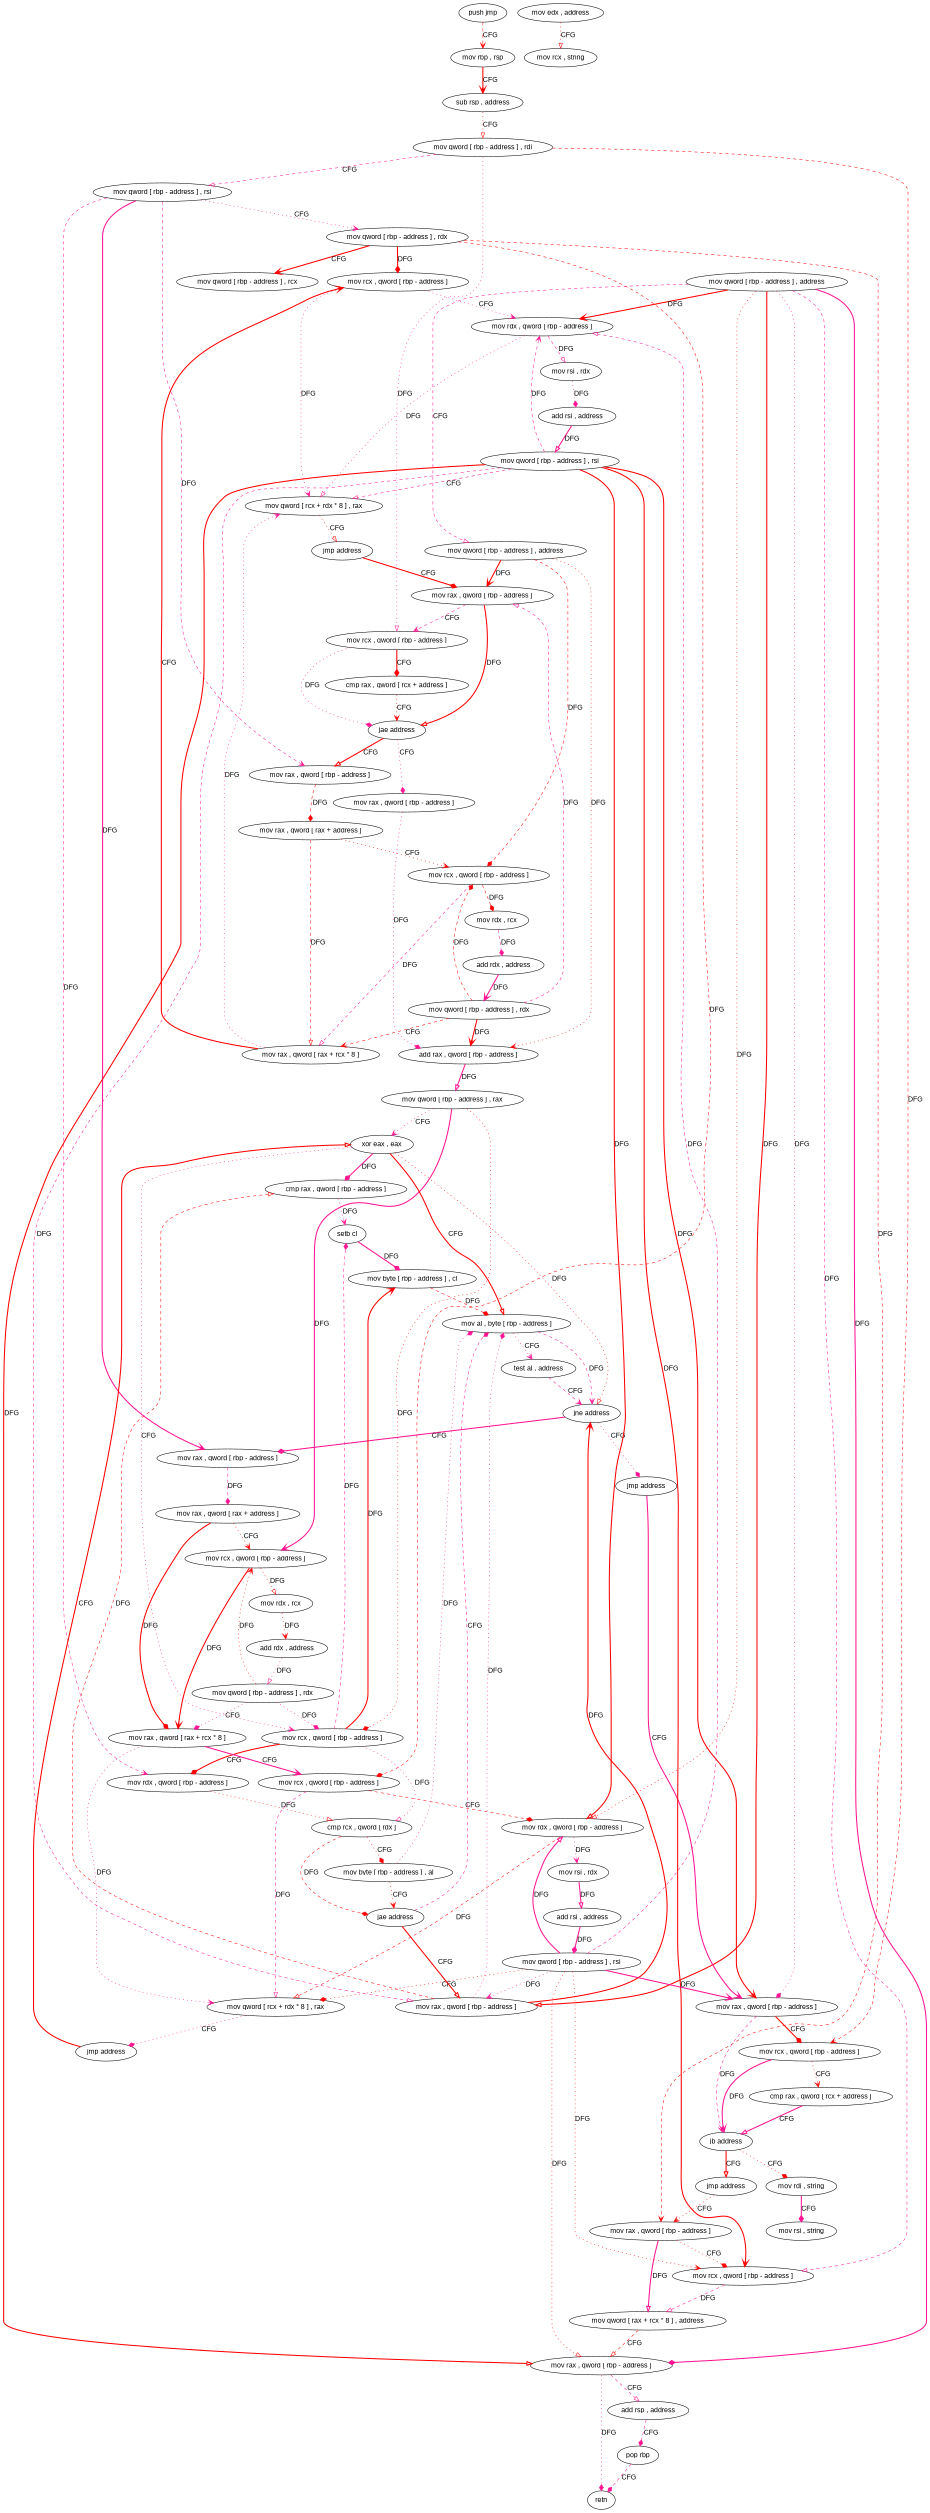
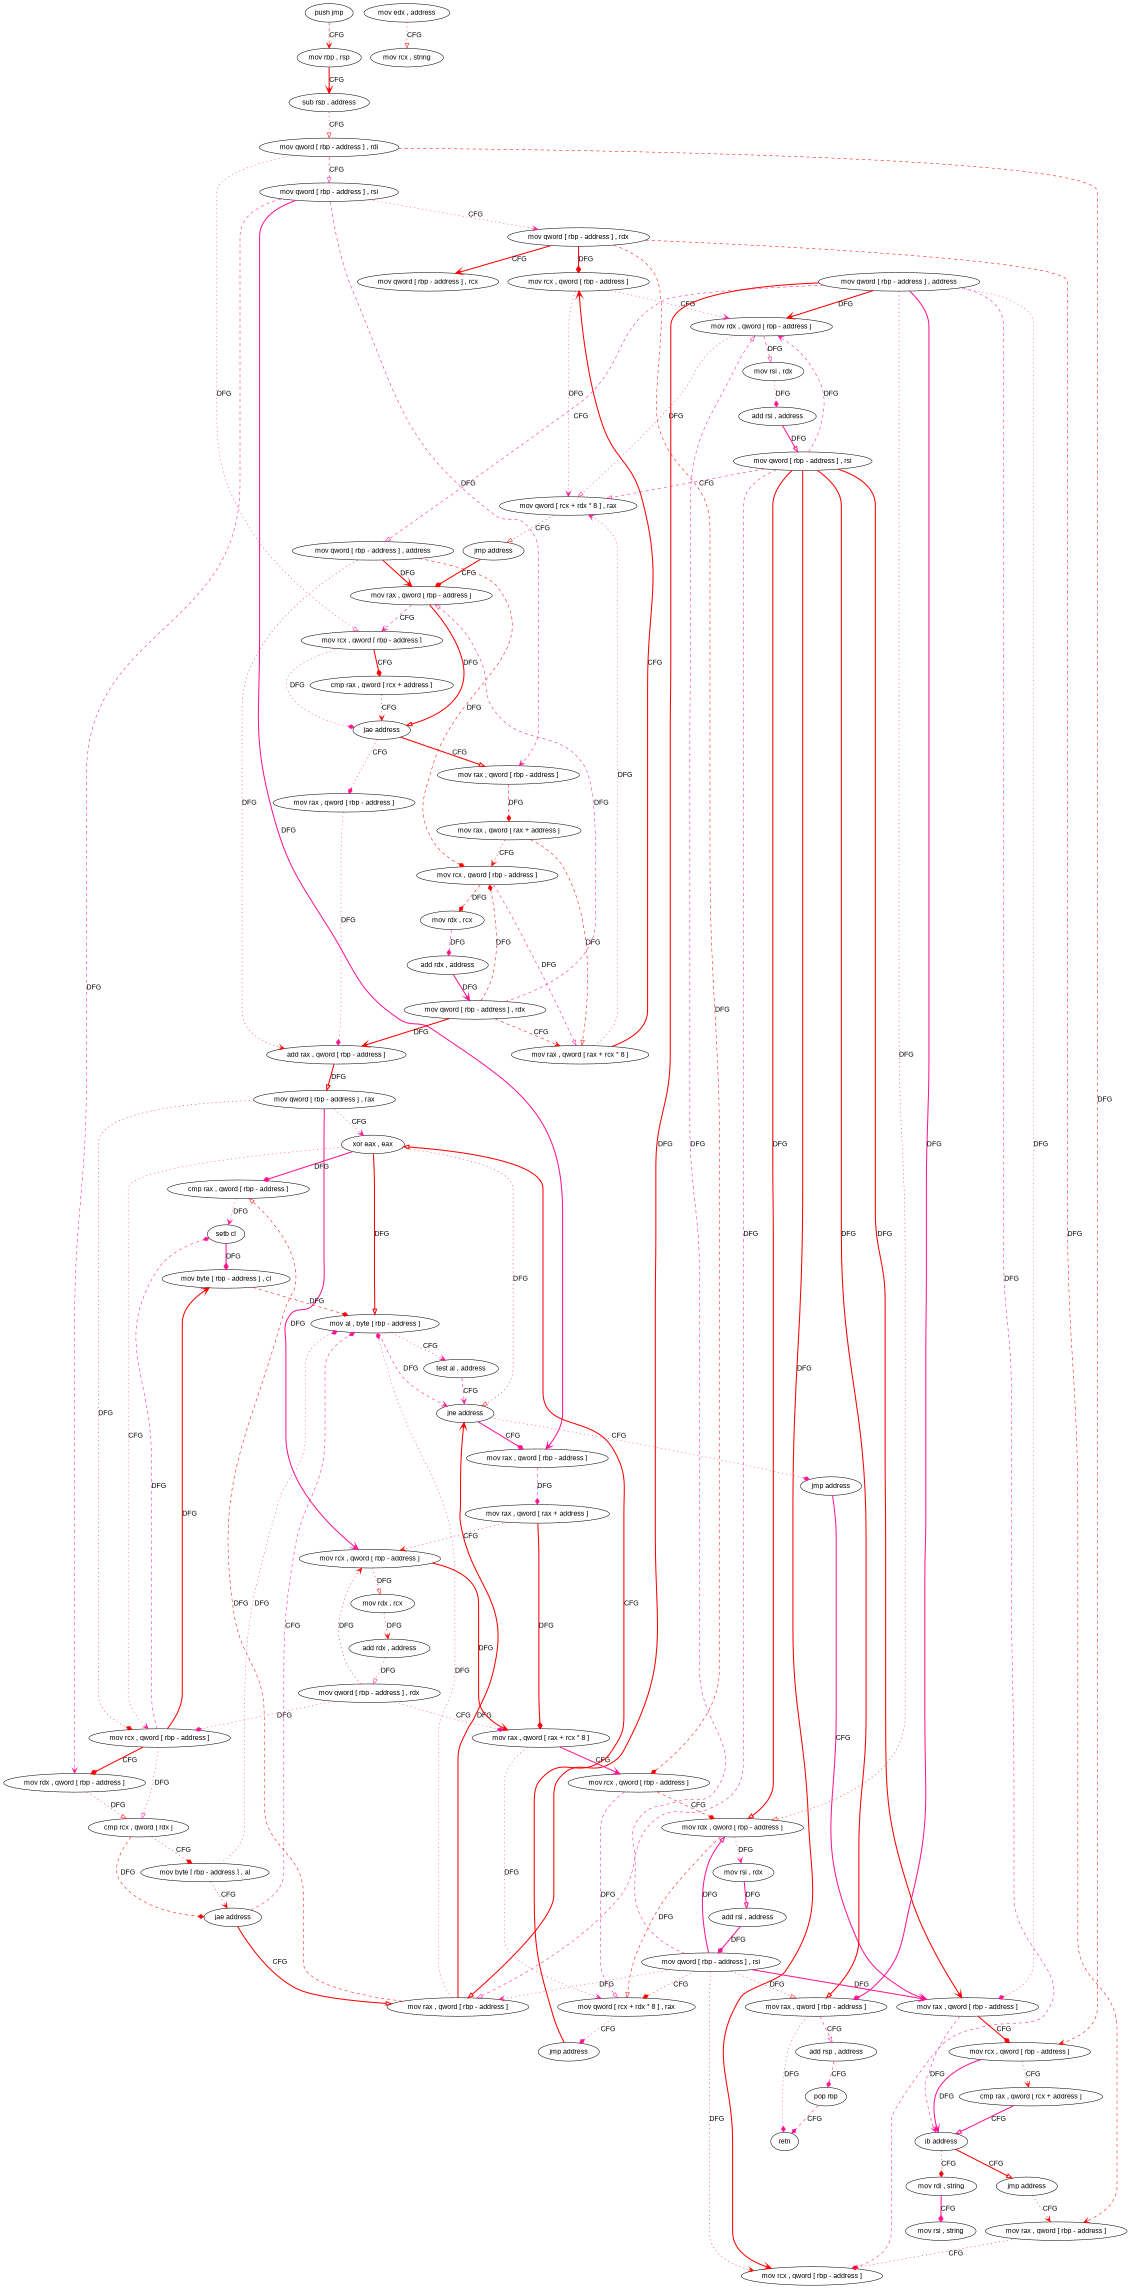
(461, 1075) -> (331, 1075)
(456, 1234) -> (382, 1234)
(648, 2321) -> none
